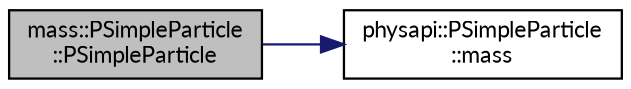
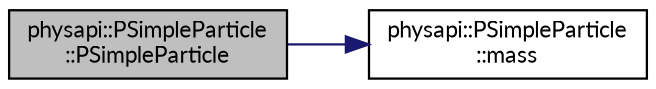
(136, 44) -> (148, 44)
